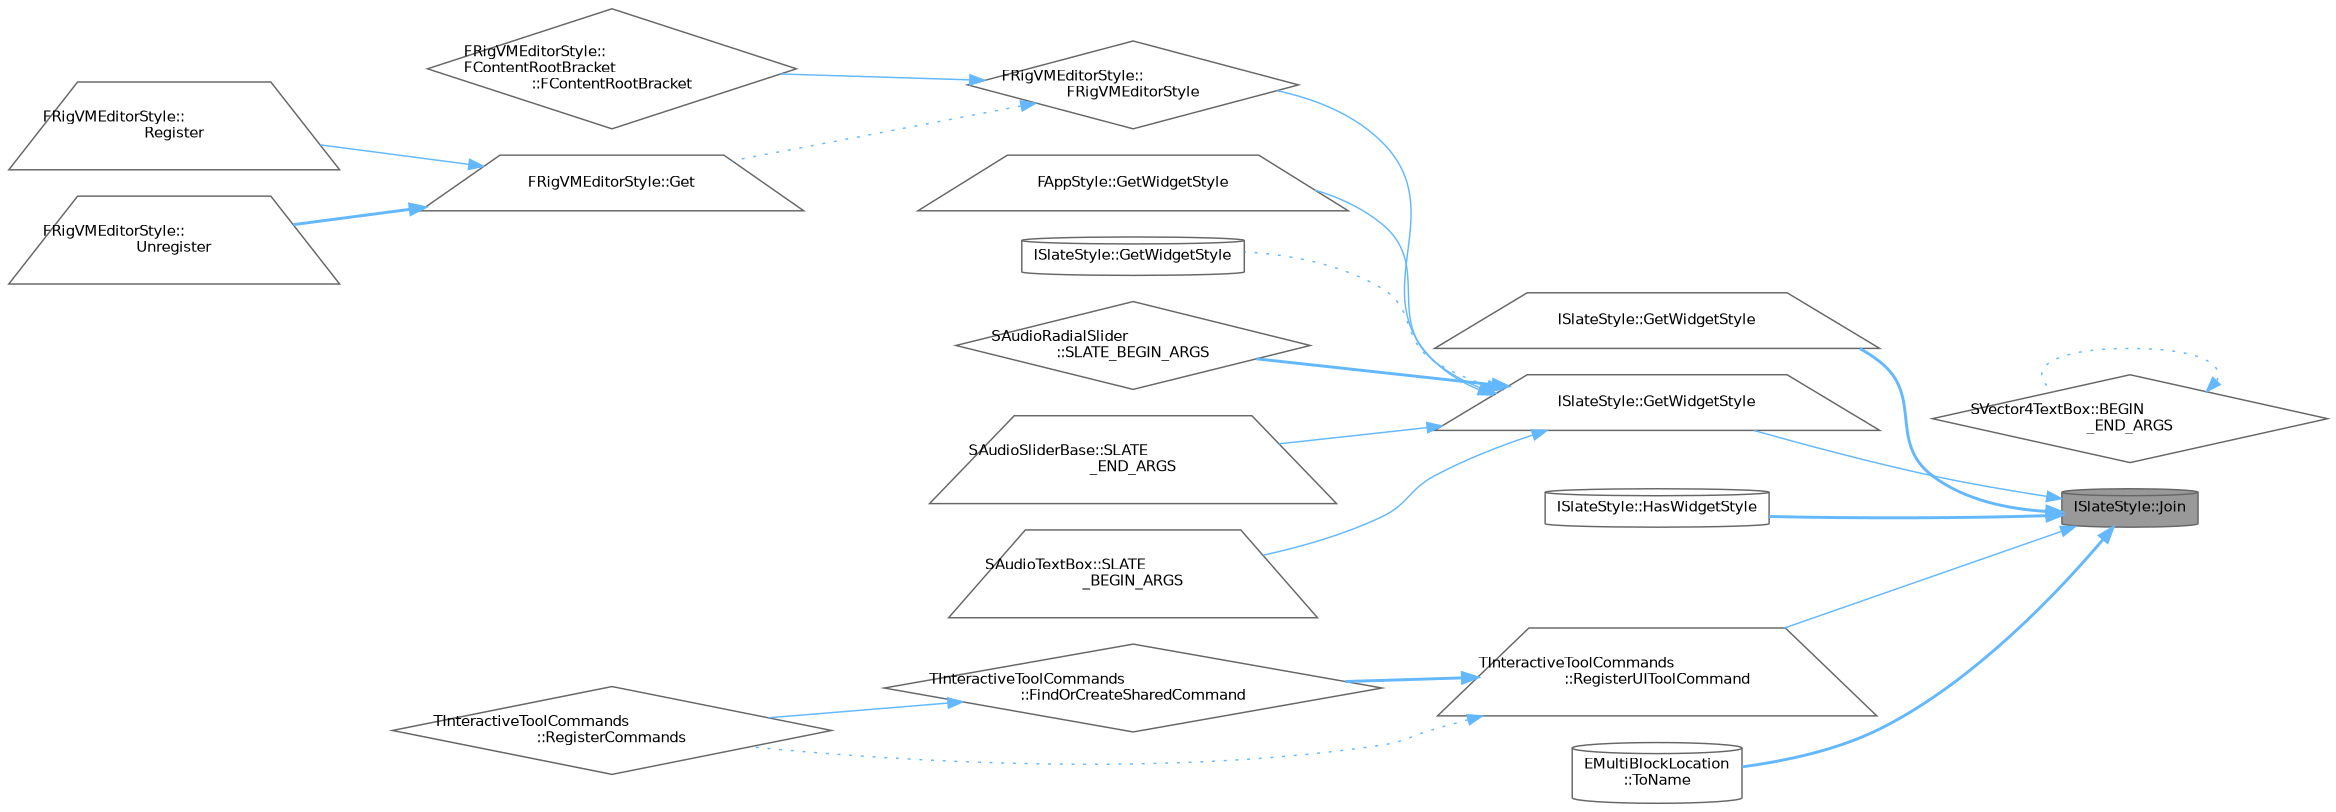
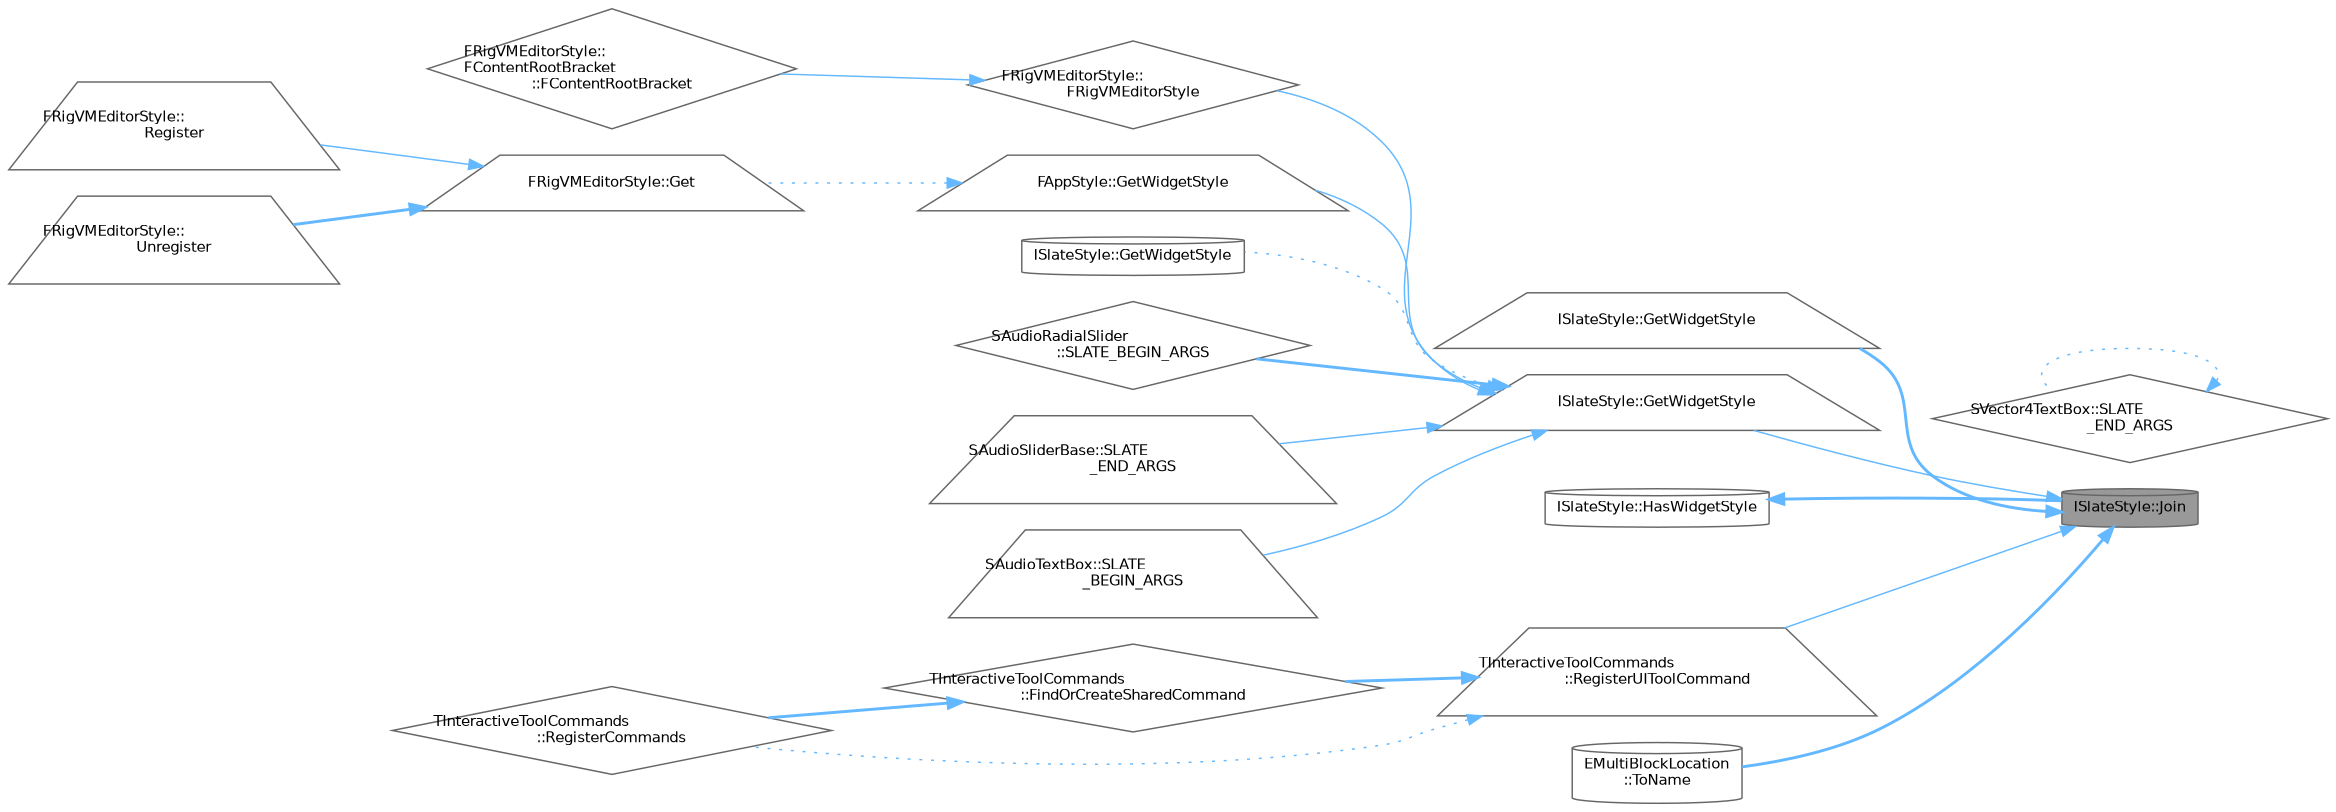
(877, 133) -> (856, 183)
(2130, 419) -> (2130, 419)
(1908, 518) -> (1923, 498)
(858, 710) -> (858, 710)
